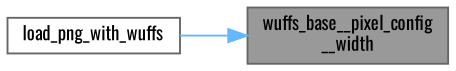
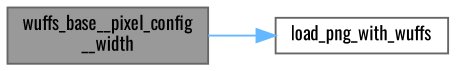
(204, 36) -> (232, 36)
